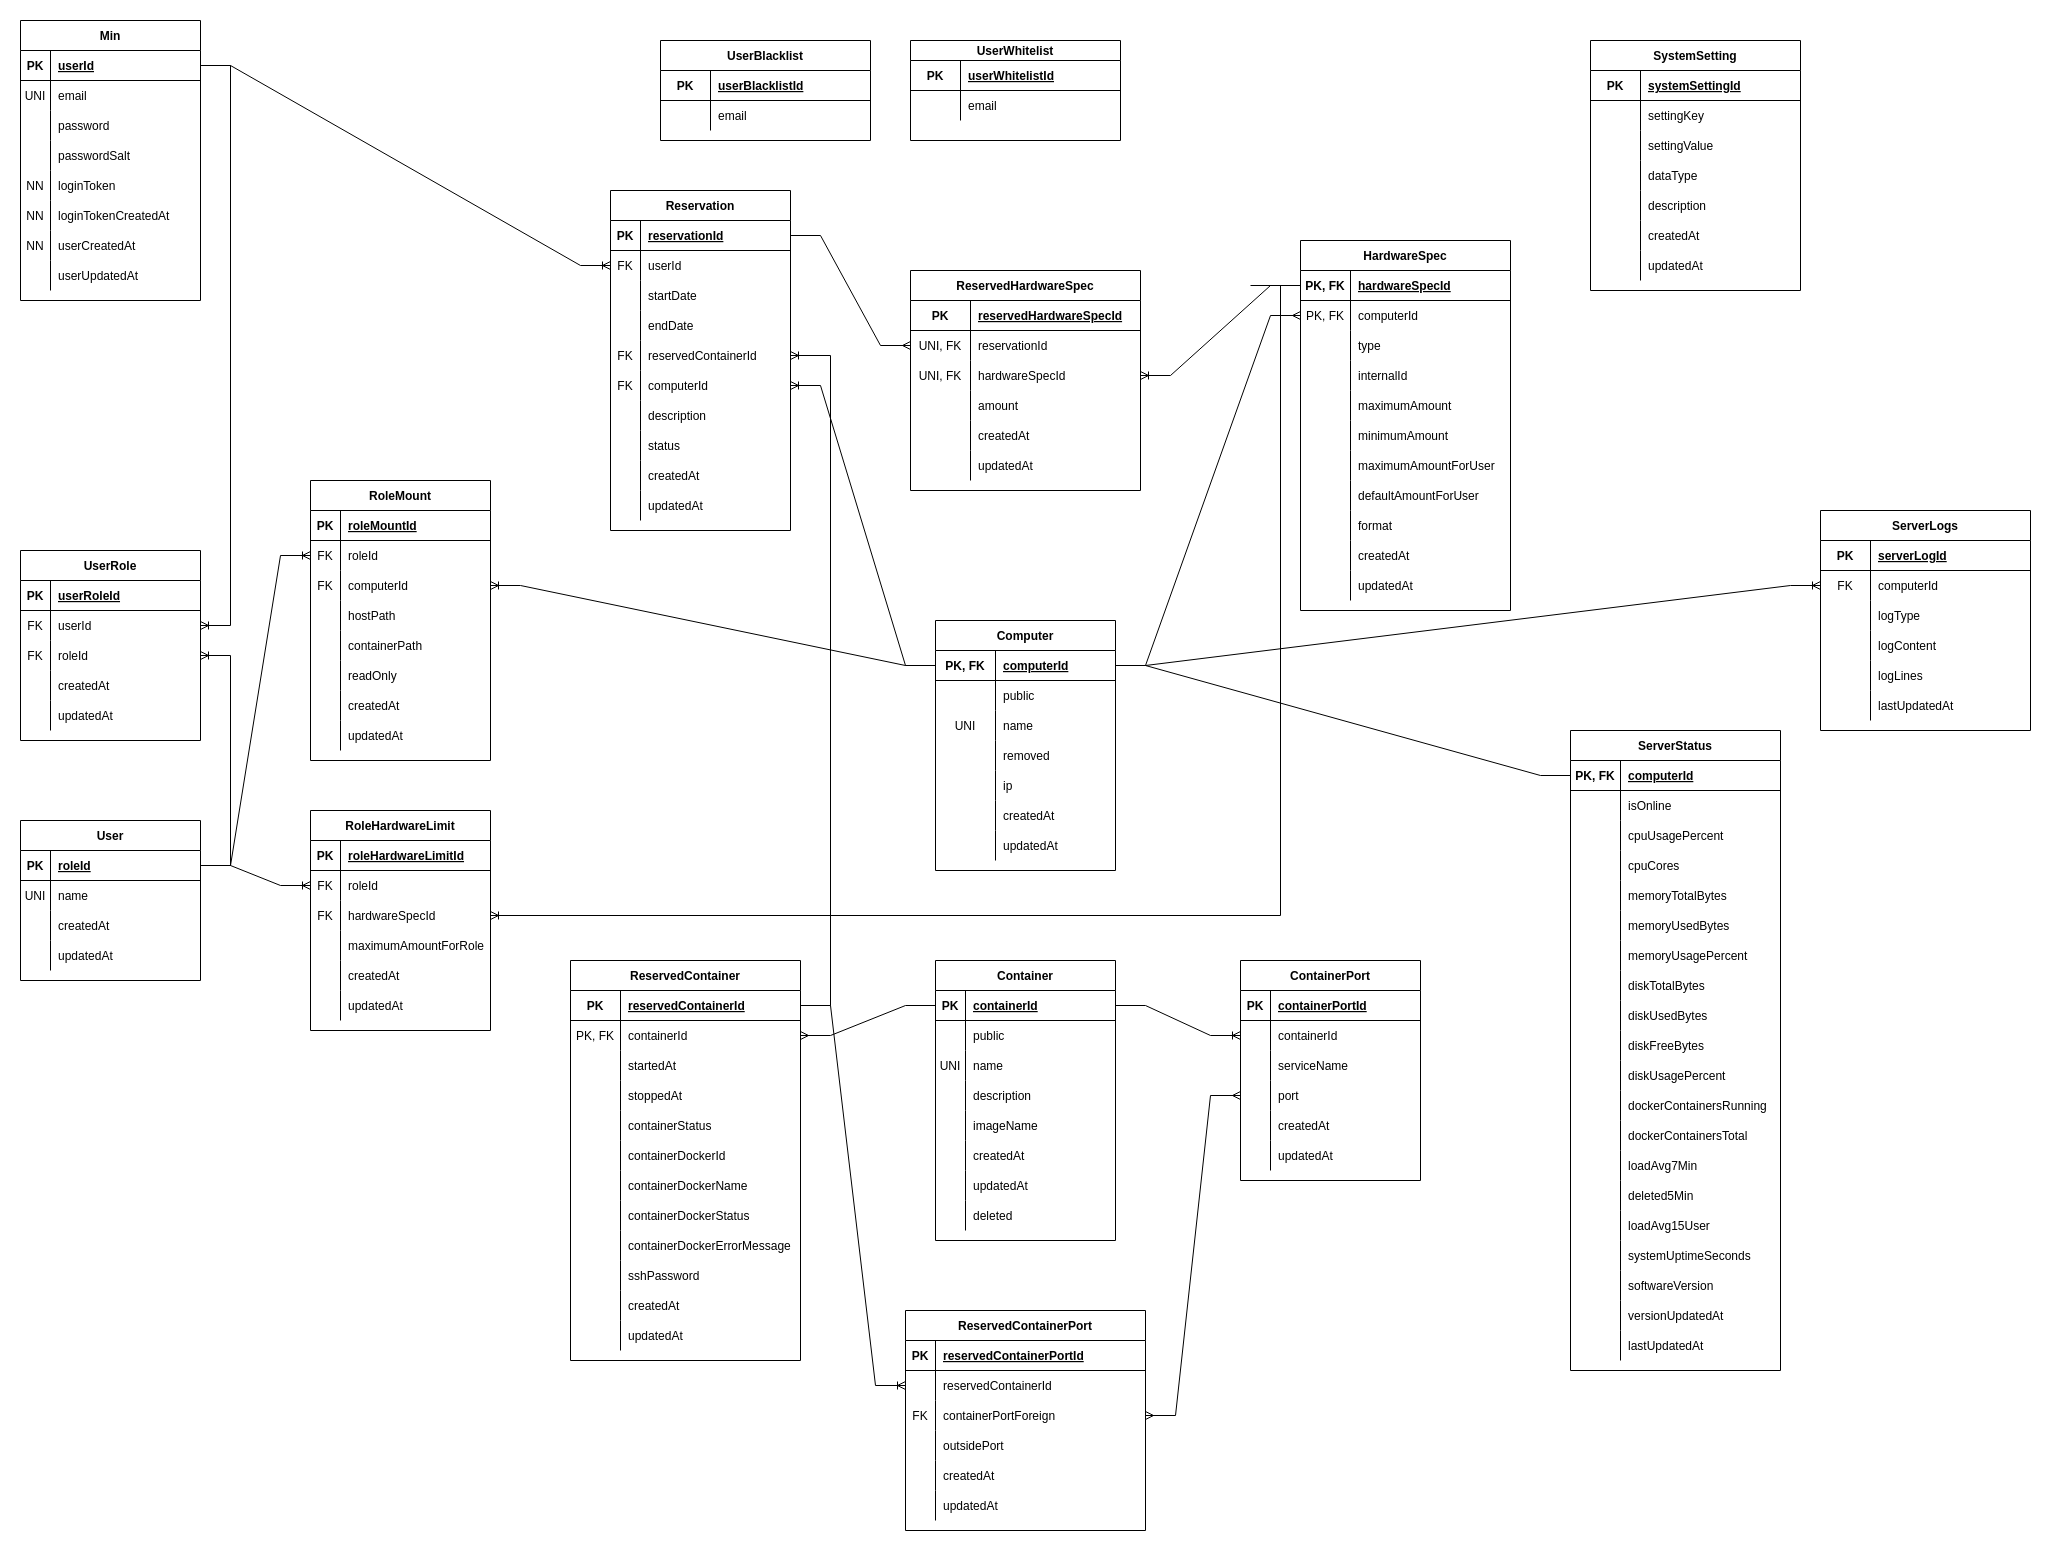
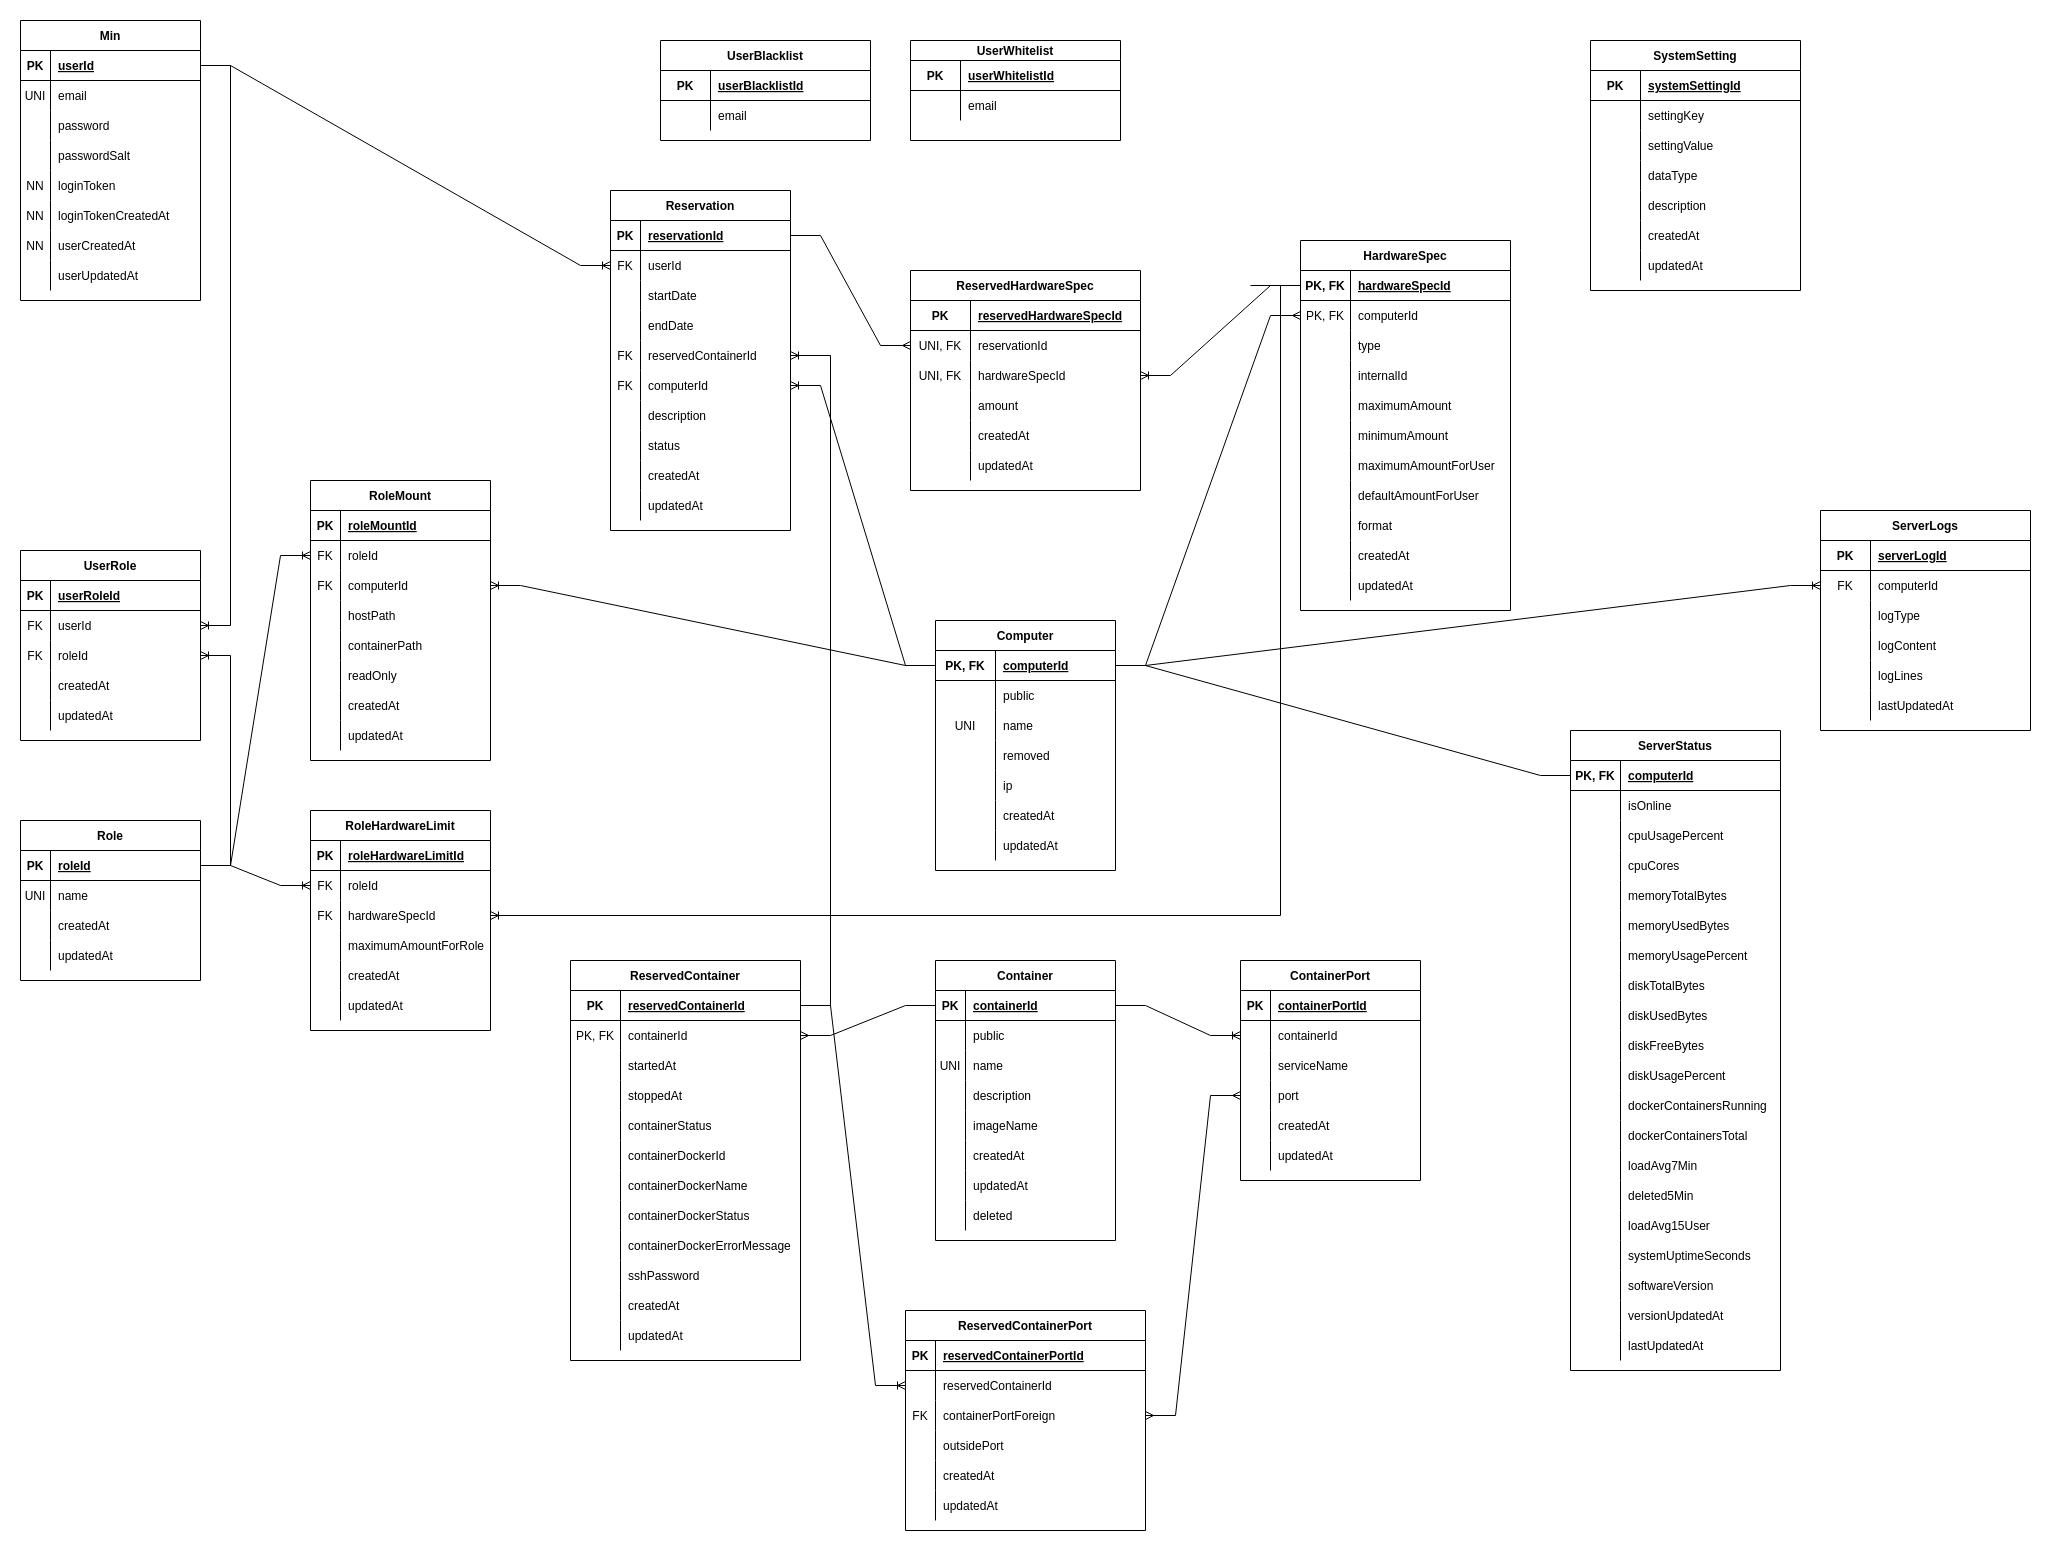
(110, 836) -> (110, 836)
